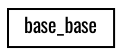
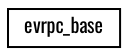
(61, 28) -> (64, 28)
